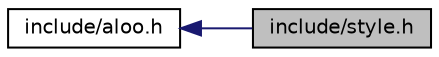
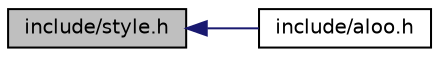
(227, 28) -> (233, 28)
